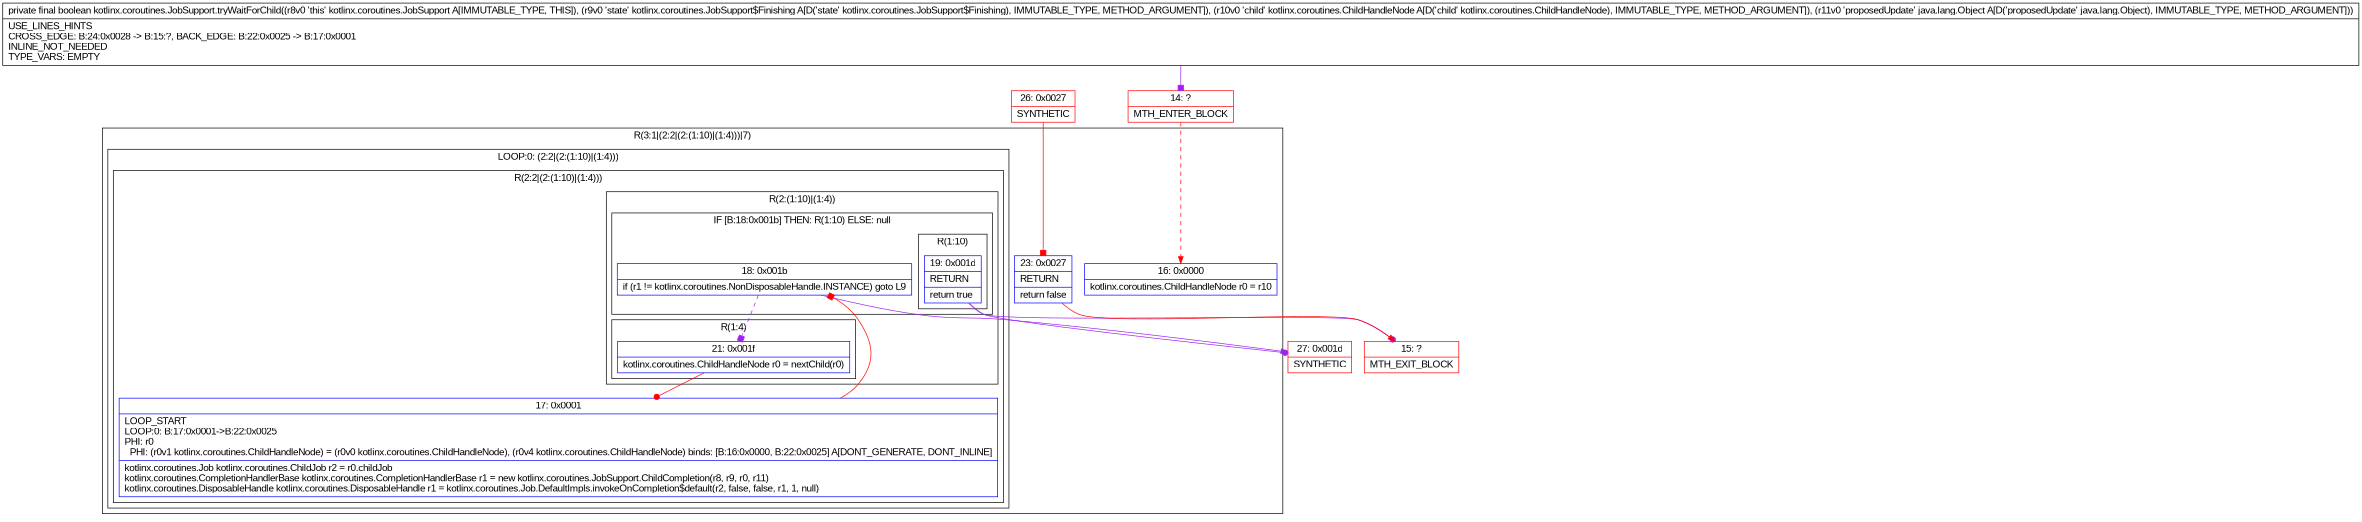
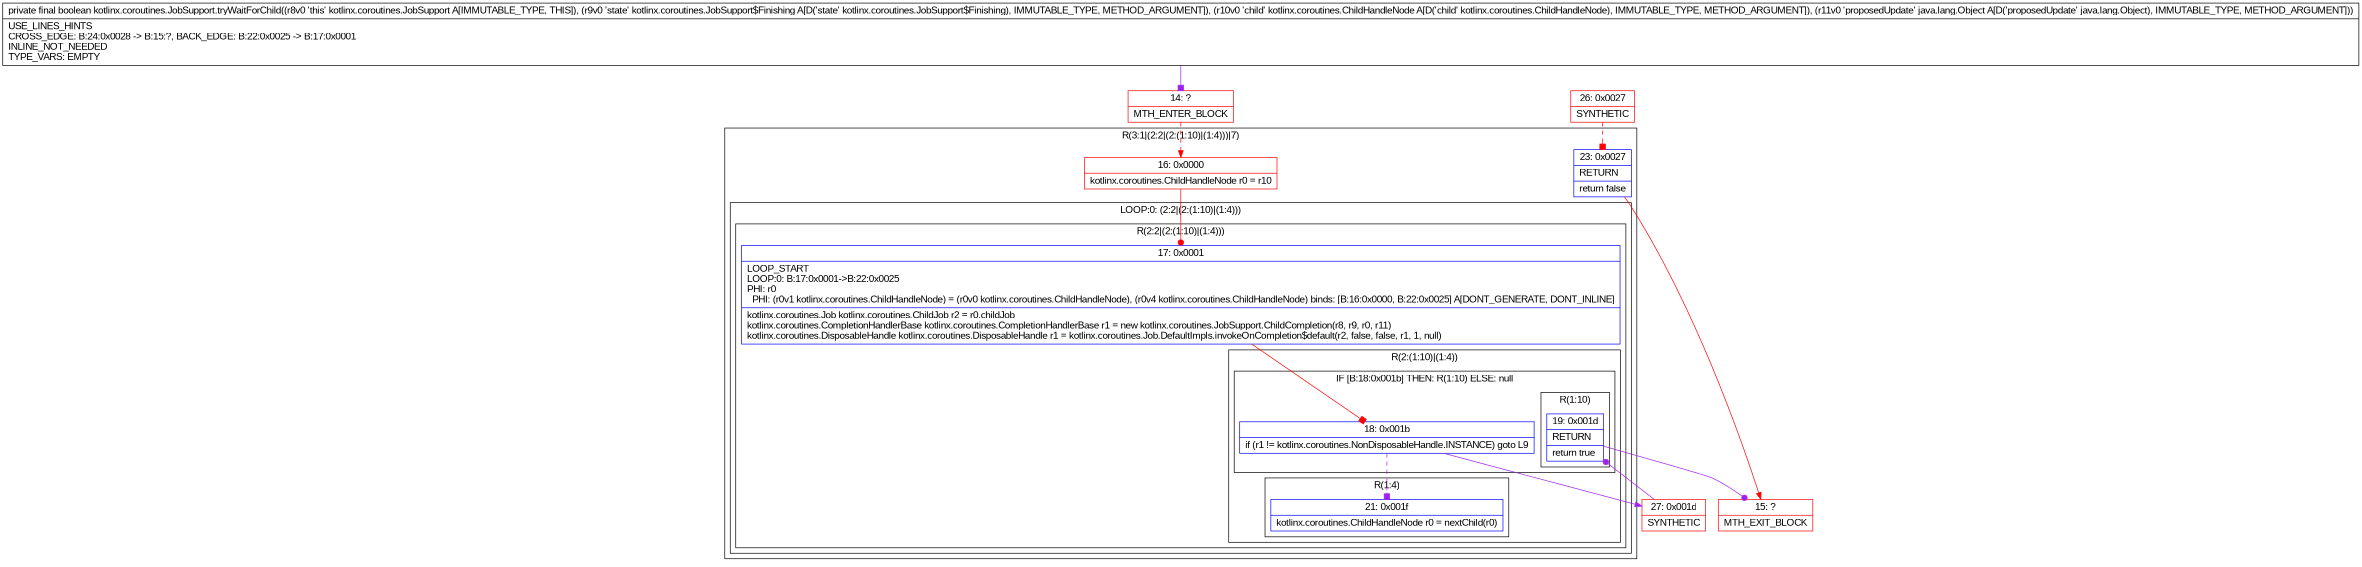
(1043, 186) -> (1603, 132)
(1181, 279) -> (1181, 173)
(1123, 335) -> (1641, 490)
(673, 389) -> (1181, 214)
